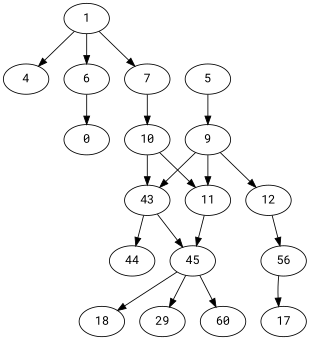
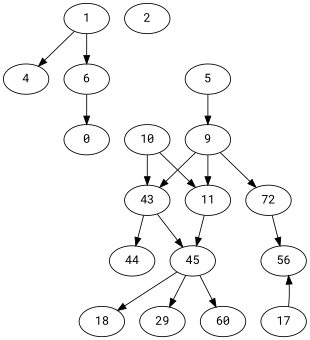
none -> (147, 19)
(147, 79) -> none
(268, 200) -> (268, 200)
(278, 287) -> (289, 295)
